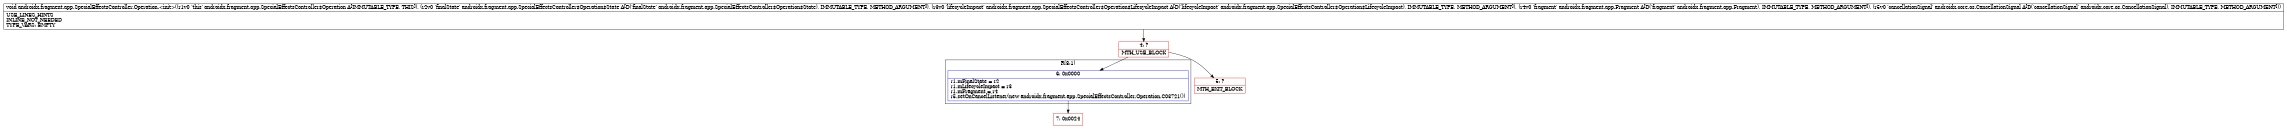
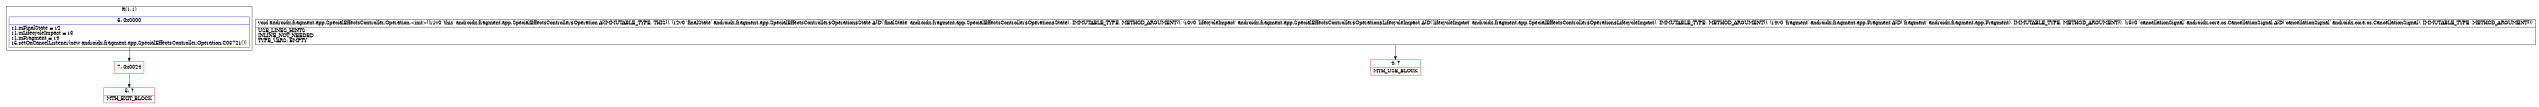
(1193, 60) -> (129, 79)
(1115, 63) -> none
(1068, 64) -> (129, 10)
